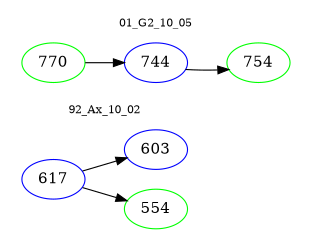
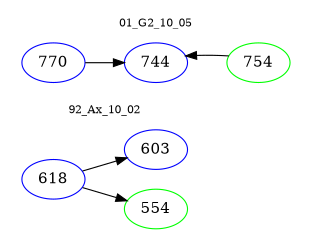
(53, 63) -> (53, 63)
(202, 70) -> (213, 55)
(53, 179) -> (53, 179)
